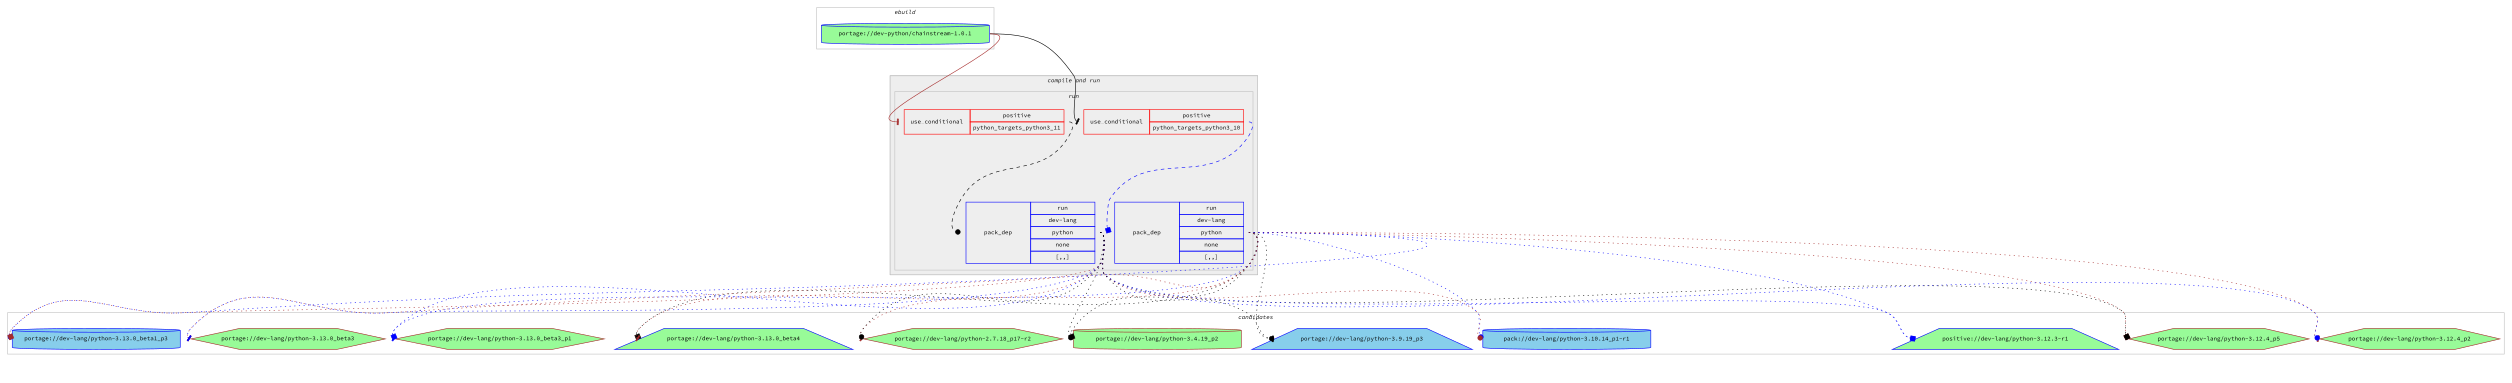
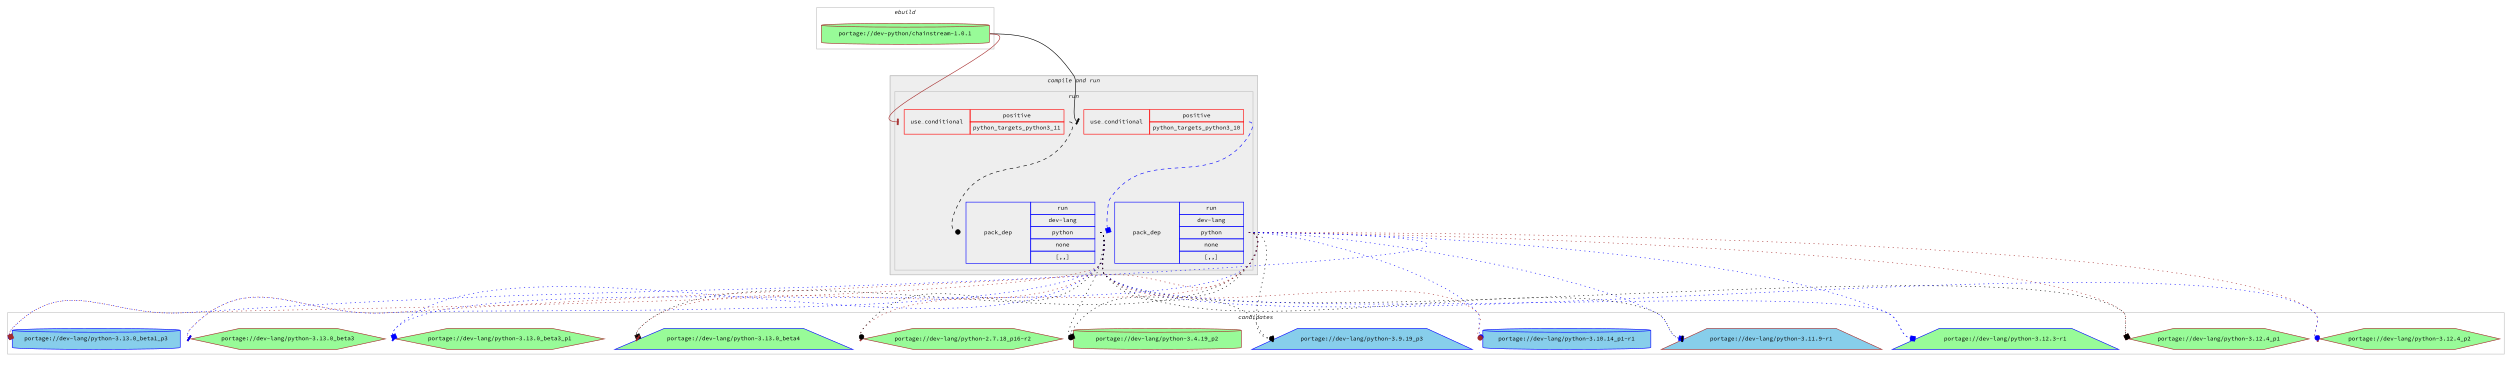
(905, 34) -> (905, 34)
(963, 339) -> (963, 339)
(1567, 339) -> (1567, 339)
none -> (1772, 339)
(2006, 339) -> (2006, 339)
(2219, 339) -> (2219, 339)
